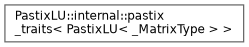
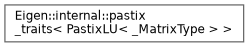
(124, 23) -> (124, 23)
